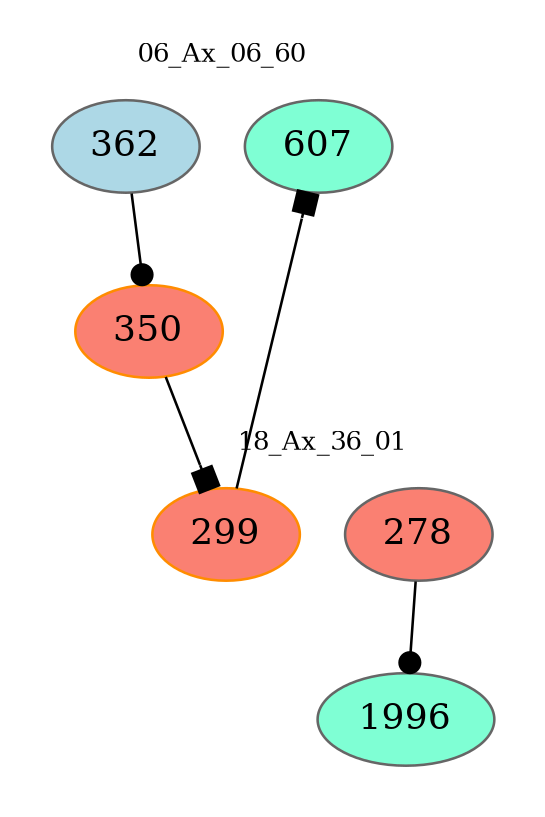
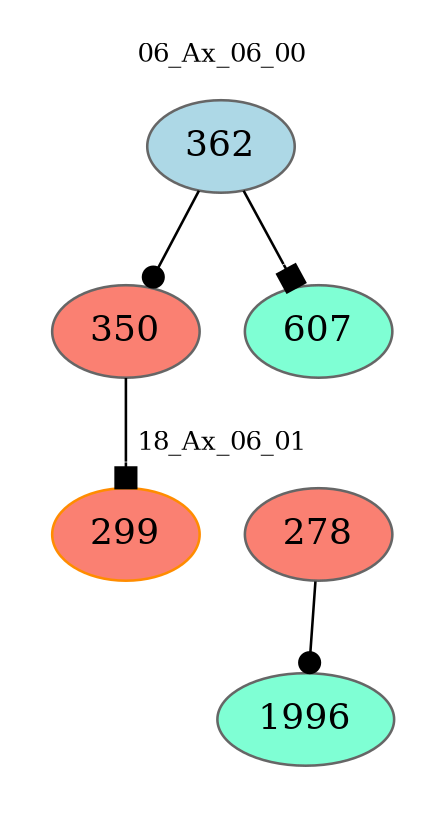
(222, 55) -> (222, 55)
(149, 331) -> (126, 331)
(269, 354) -> (264, 227)
(322, 443) -> (222, 443)
